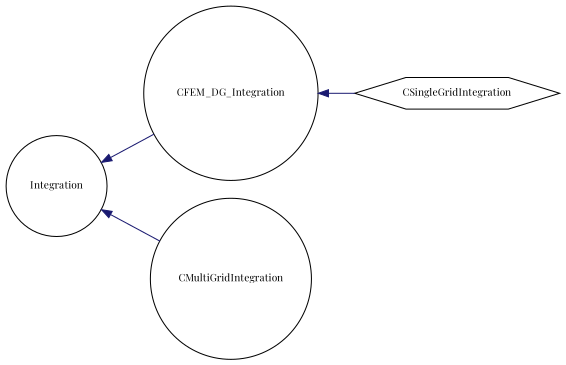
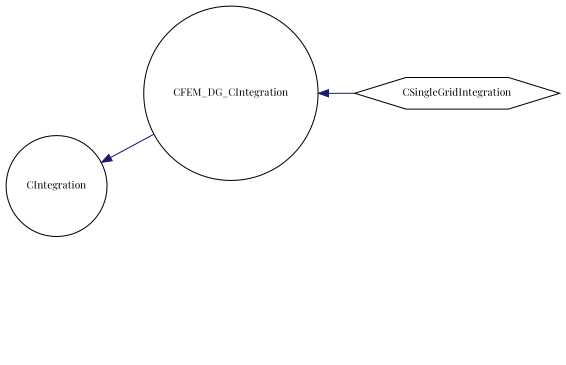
(231, 93) -> (231, 93)
(57, 186) -> (57, 186)
(231, 279) -> none
